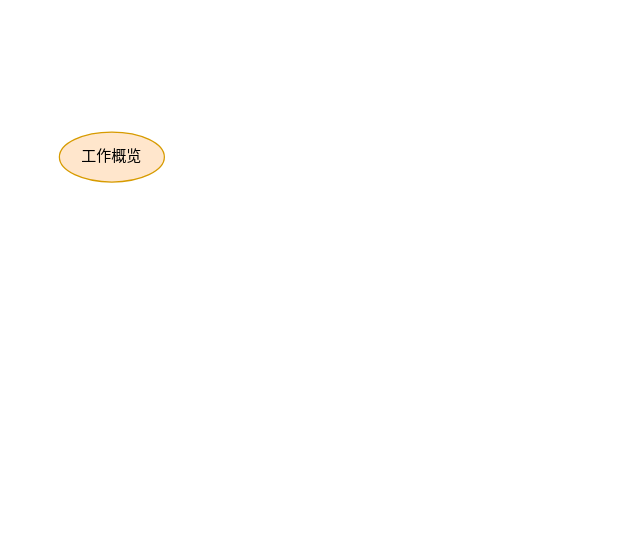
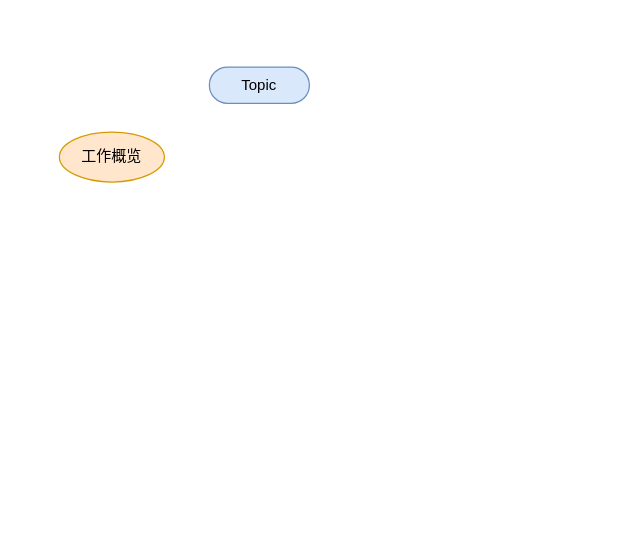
none -> (259, 85)
